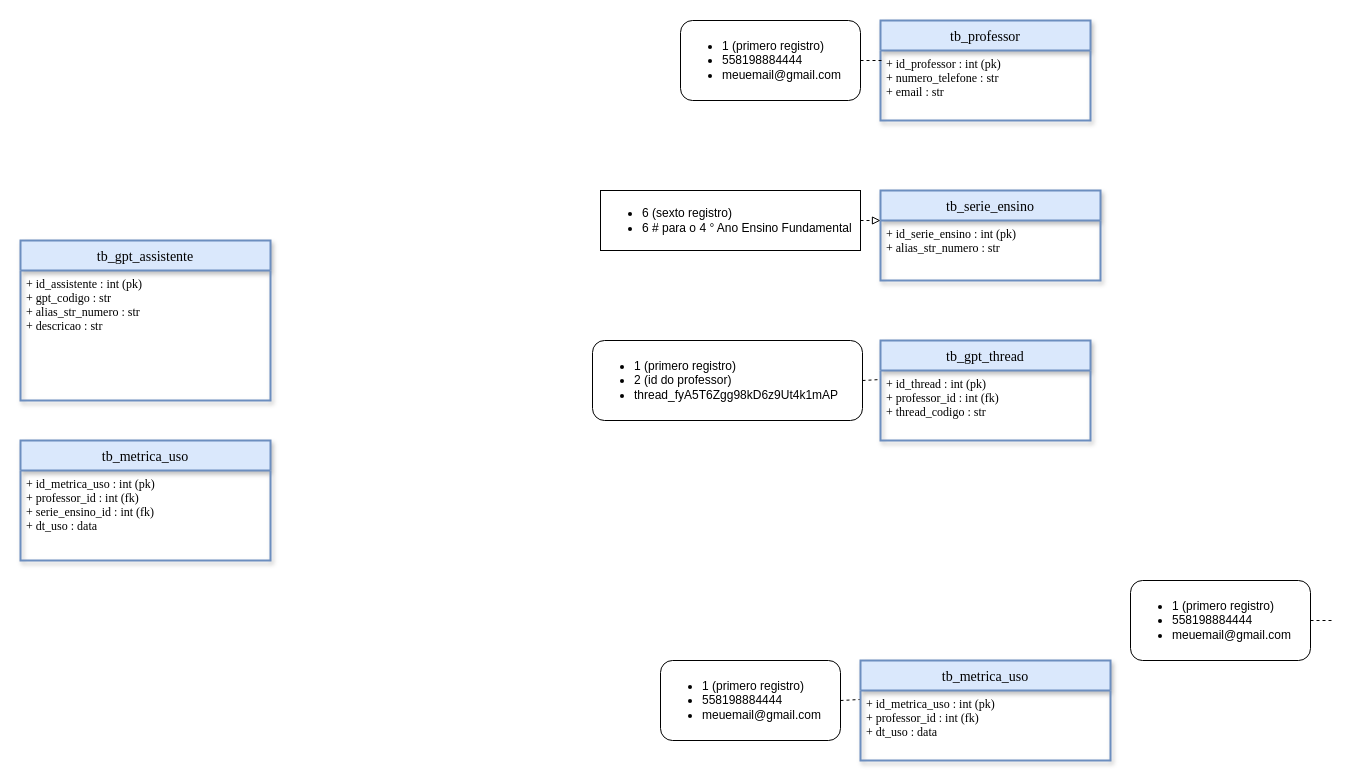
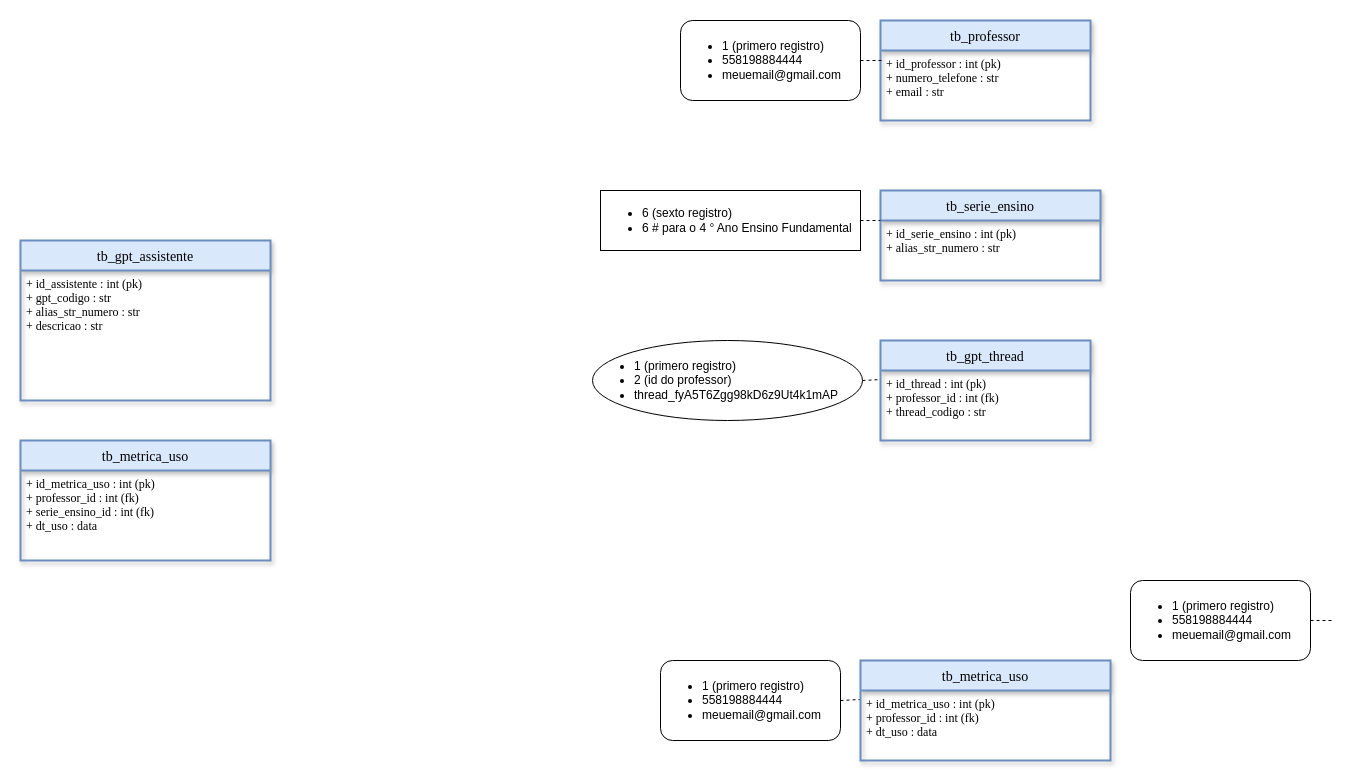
(871, 221) -> (874, 221)
(728, 381) -> (728, 381)
